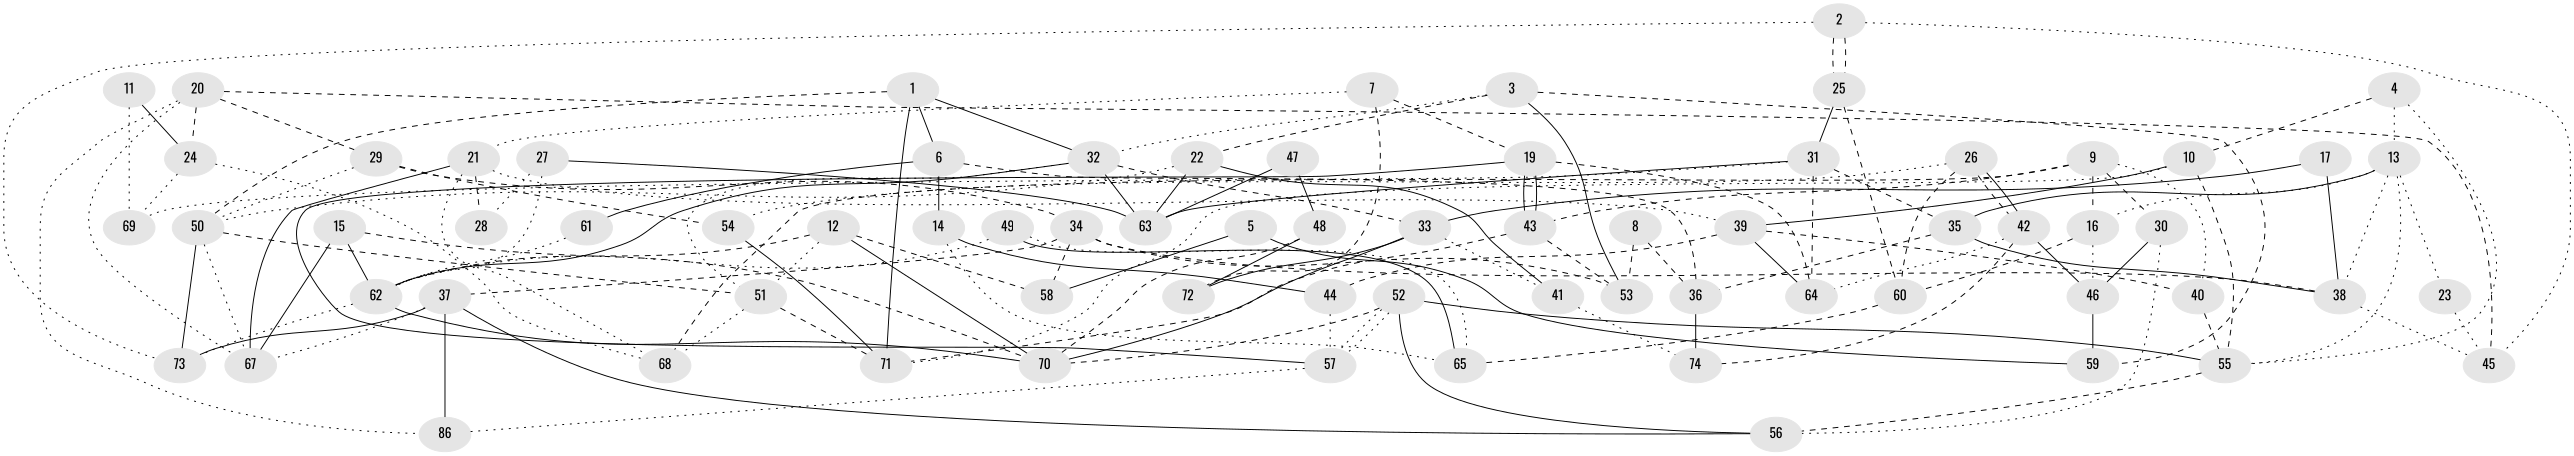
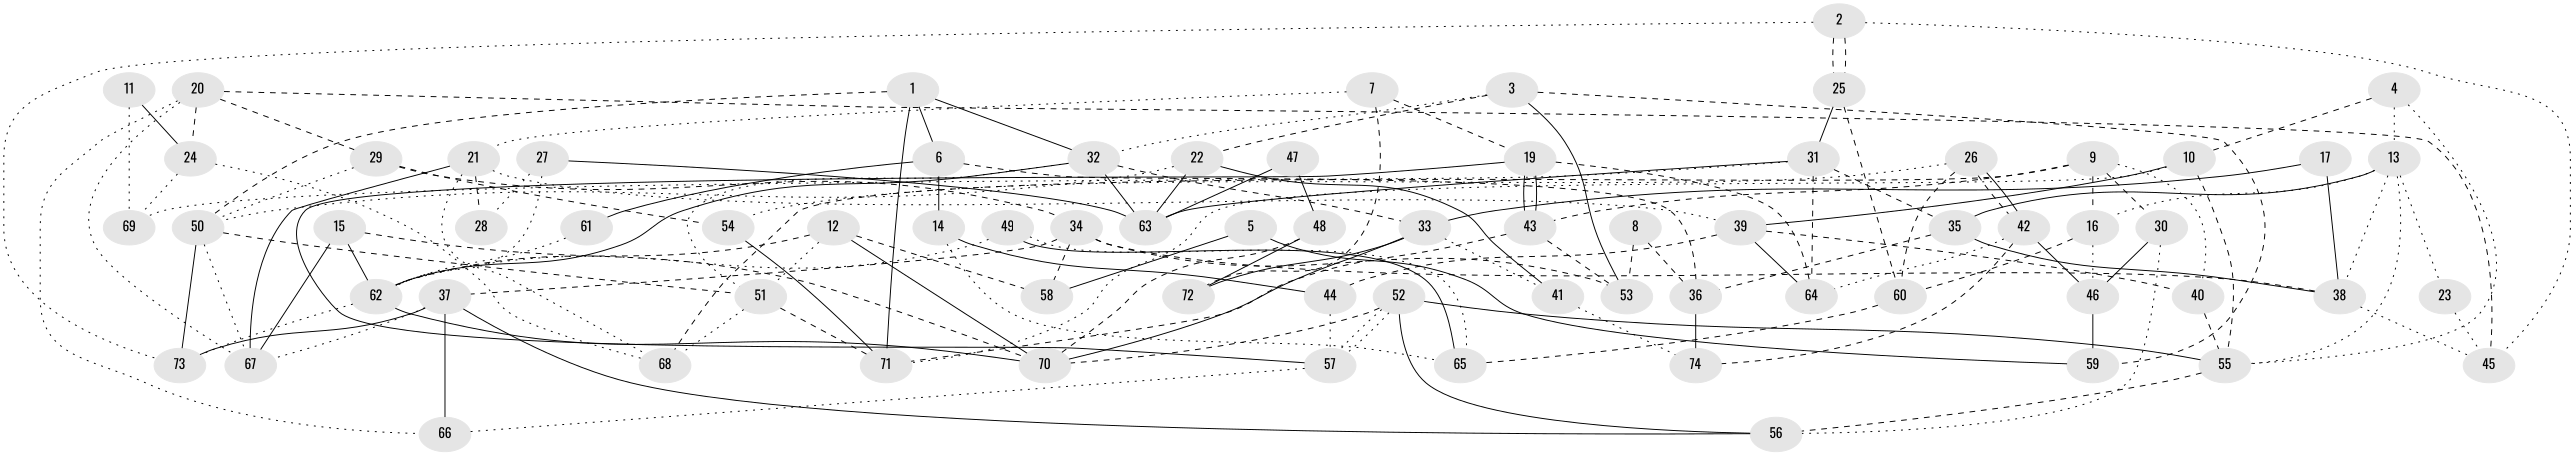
(445, 434) -> (445, 434)
